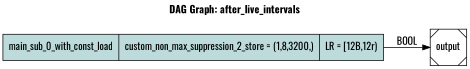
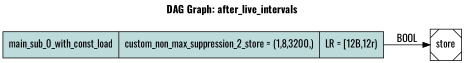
(448, 47) -> (446, 45)
